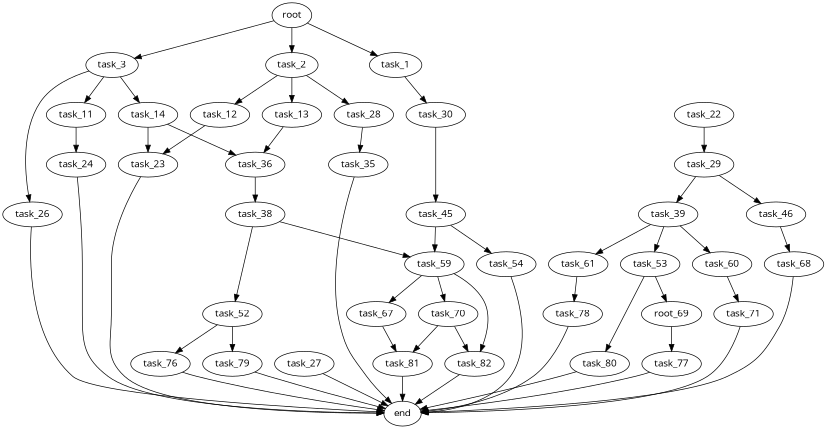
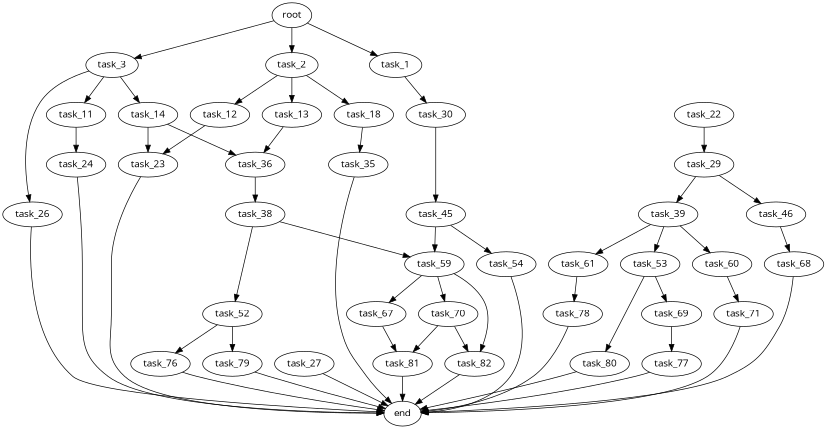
(364, 115) -> (364, 115)
(672, 314) -> (672, 314)
